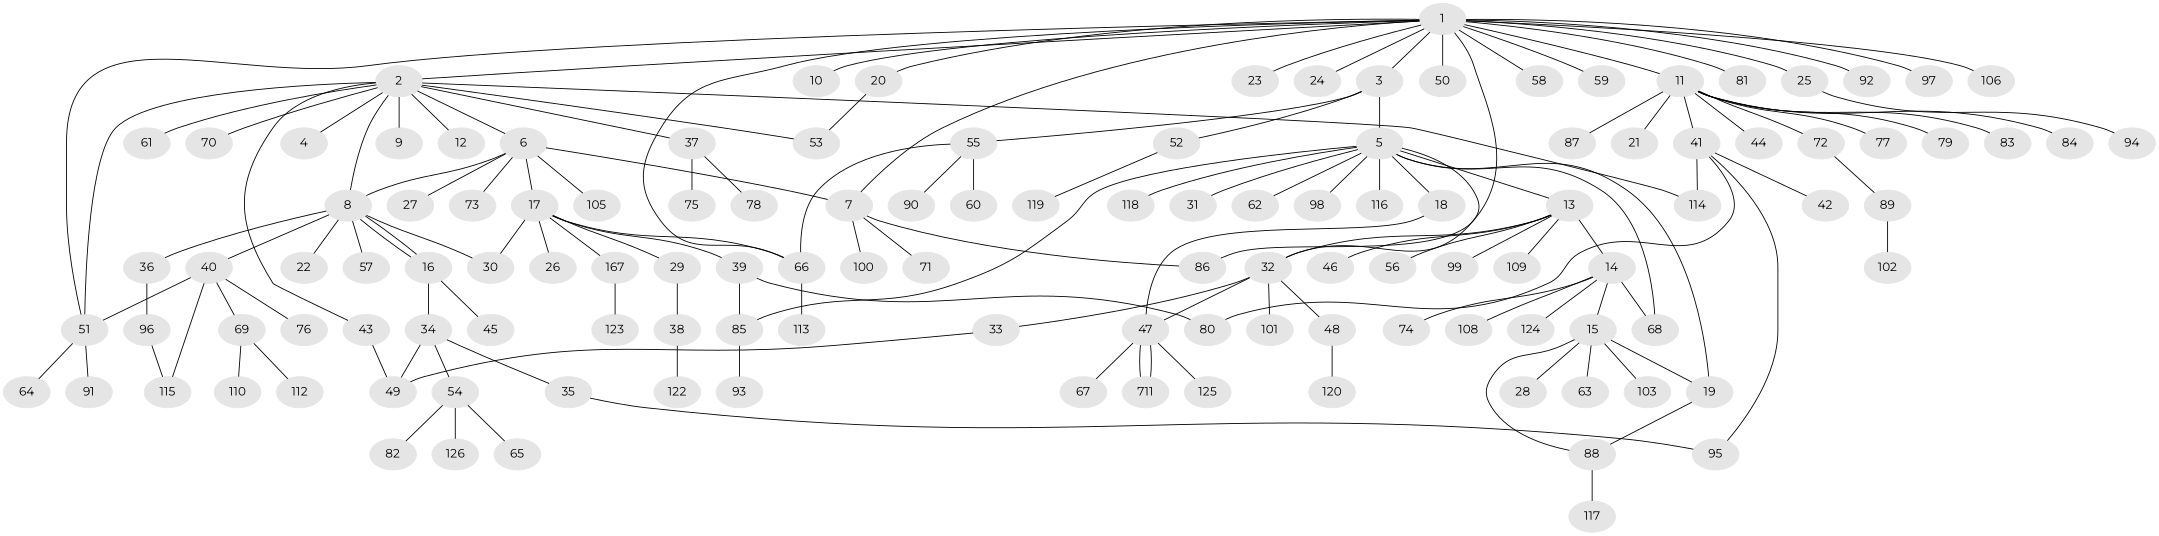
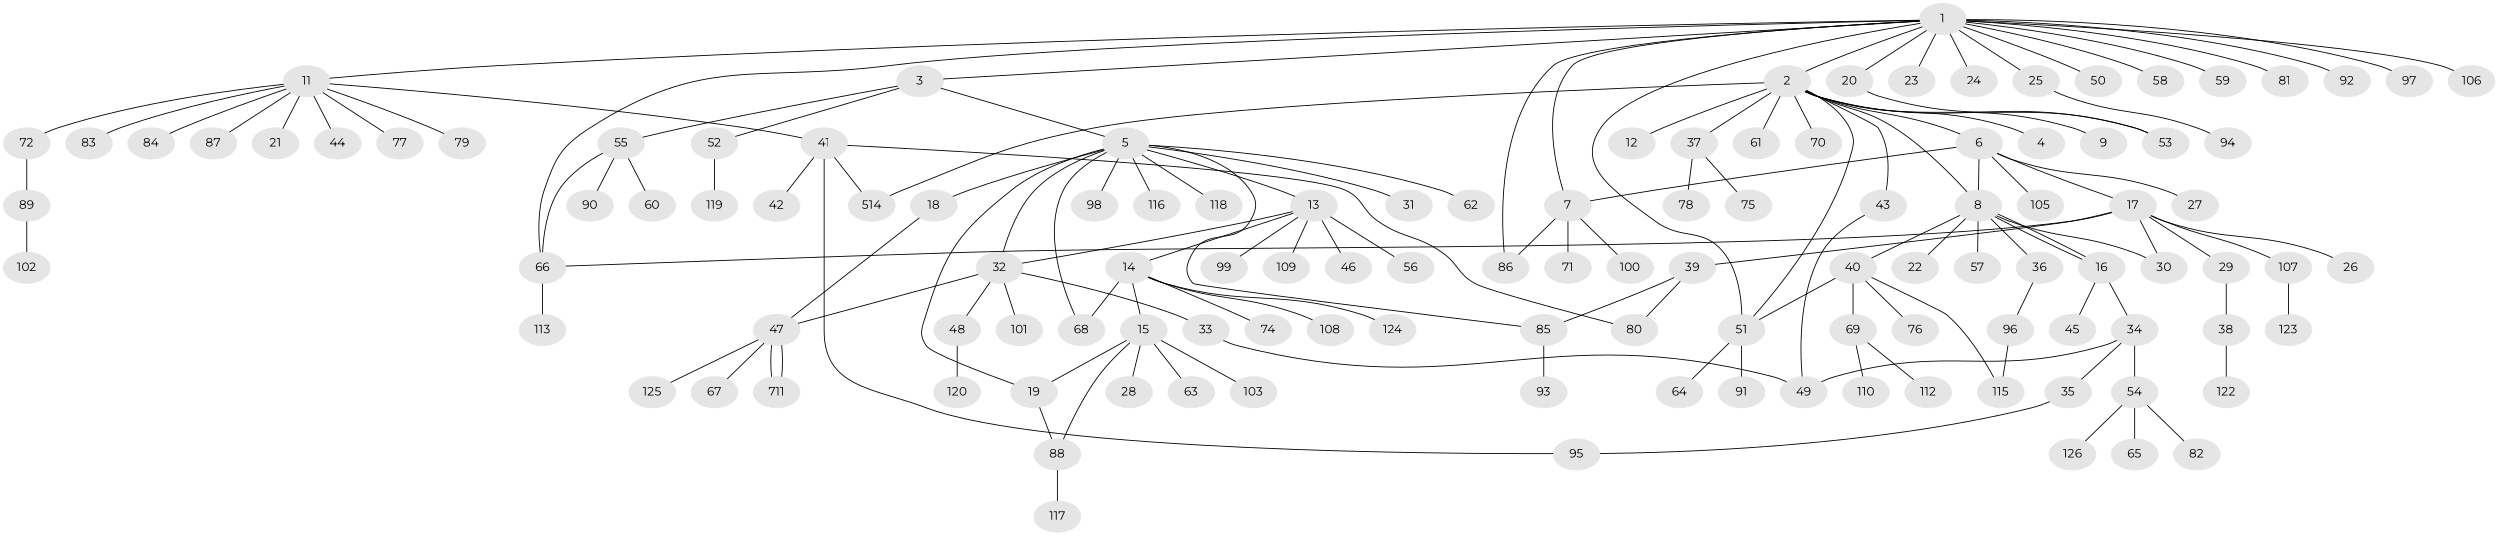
(816, 81) -> none
(473, 206) -> none
(1698, 206) -> (872, 206)
(615, 268) -> (2288, 268)
